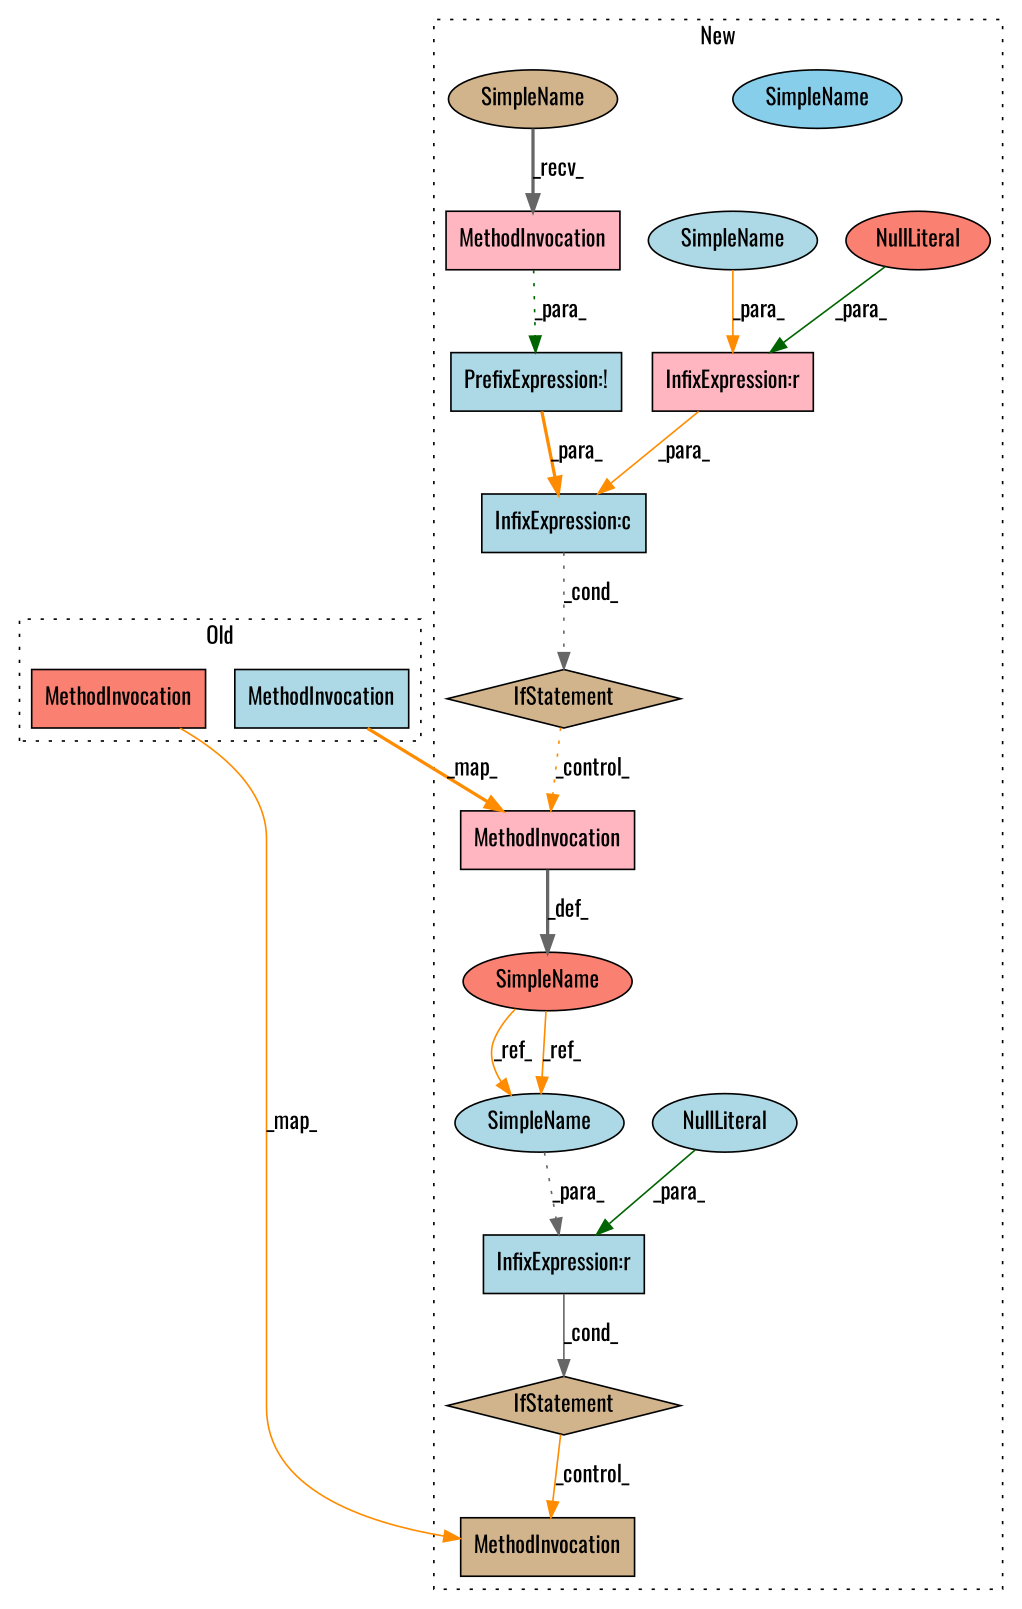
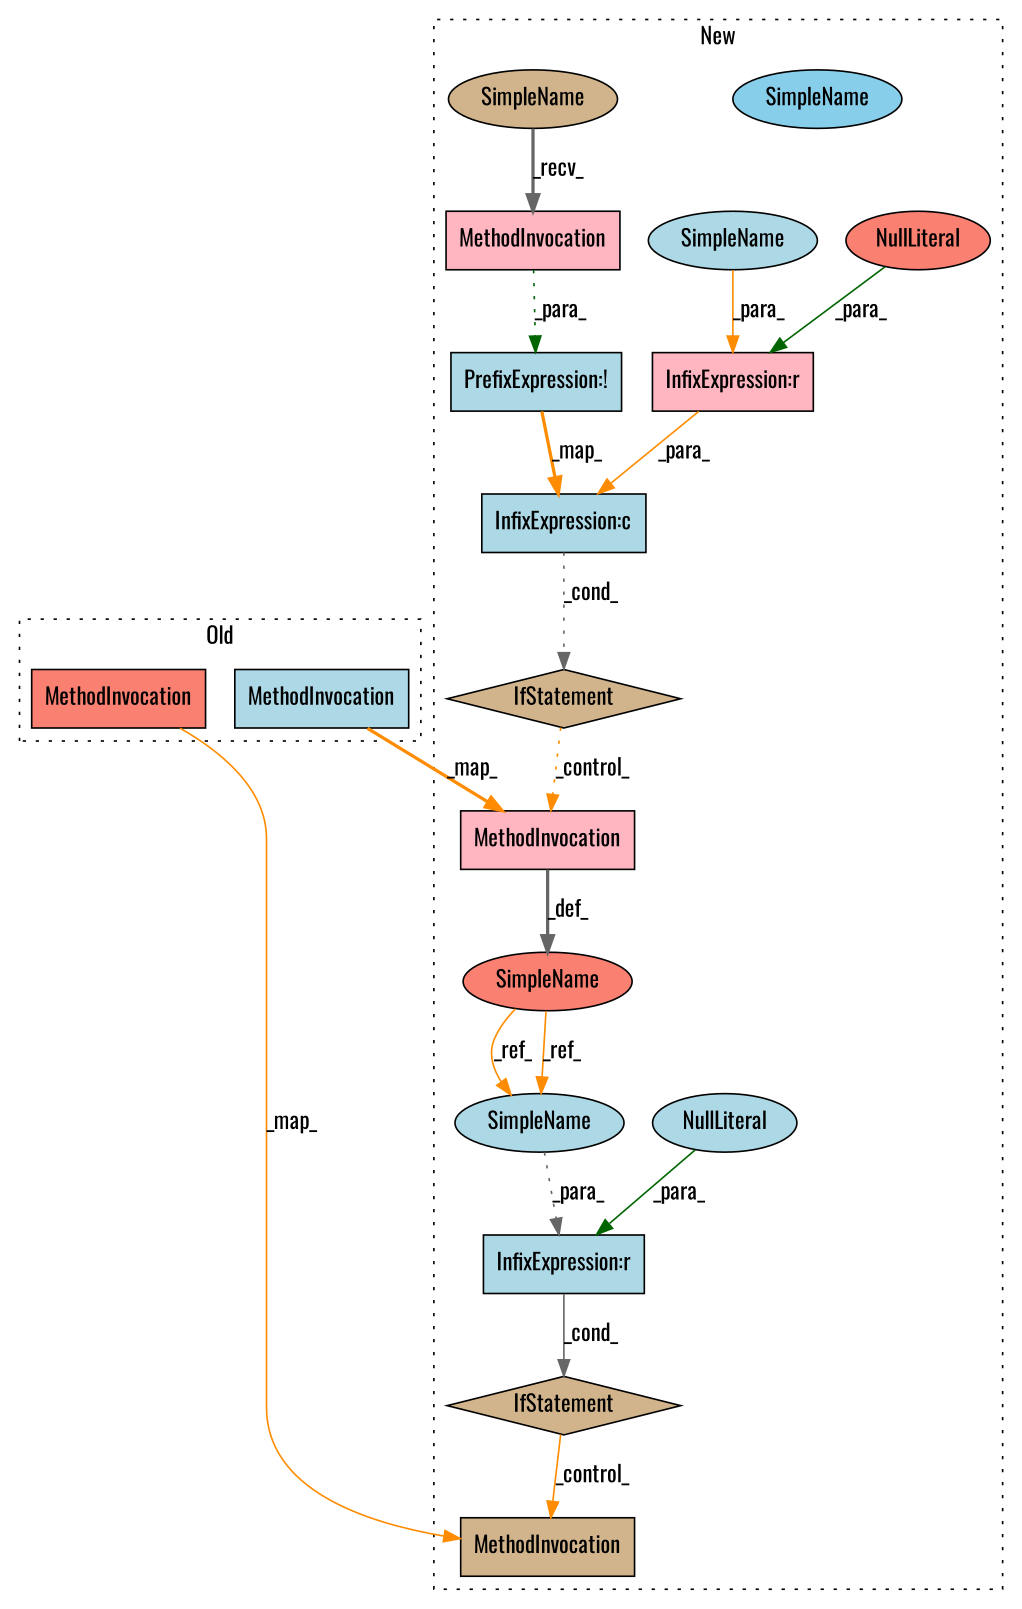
(577, 453) -> (577, 453)
